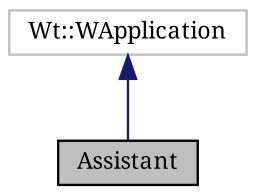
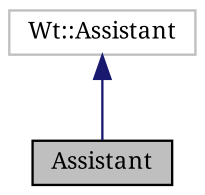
(128, 33) -> (102, 33)
